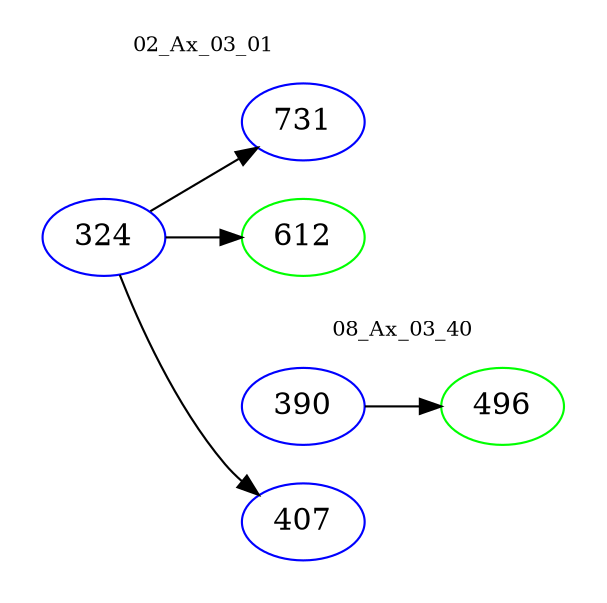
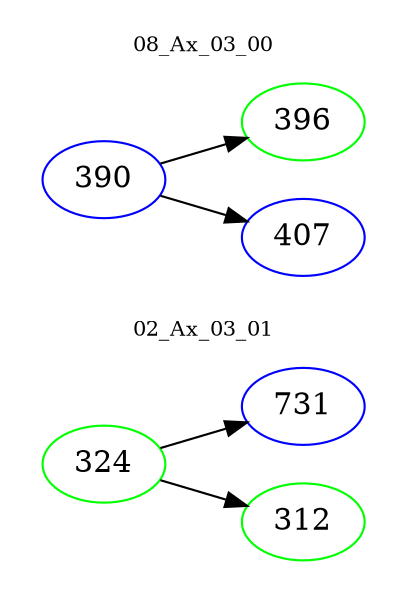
(104, 237) -> (104, 464)
(303, 237) -> (303, 522)
(403, 330) -> (204, 46)
(171, 384) -> (193, 205)
(503, 406) -> (303, 122)
